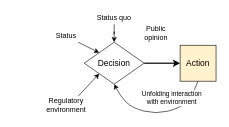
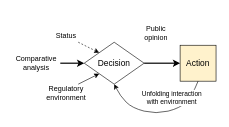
(114, 18) -> none
(114, 32) -> none
(87, 46) -> (87, 46)
none -> (36, 63)
none -> (69, 63)
(66, 105) -> (66, 93)
